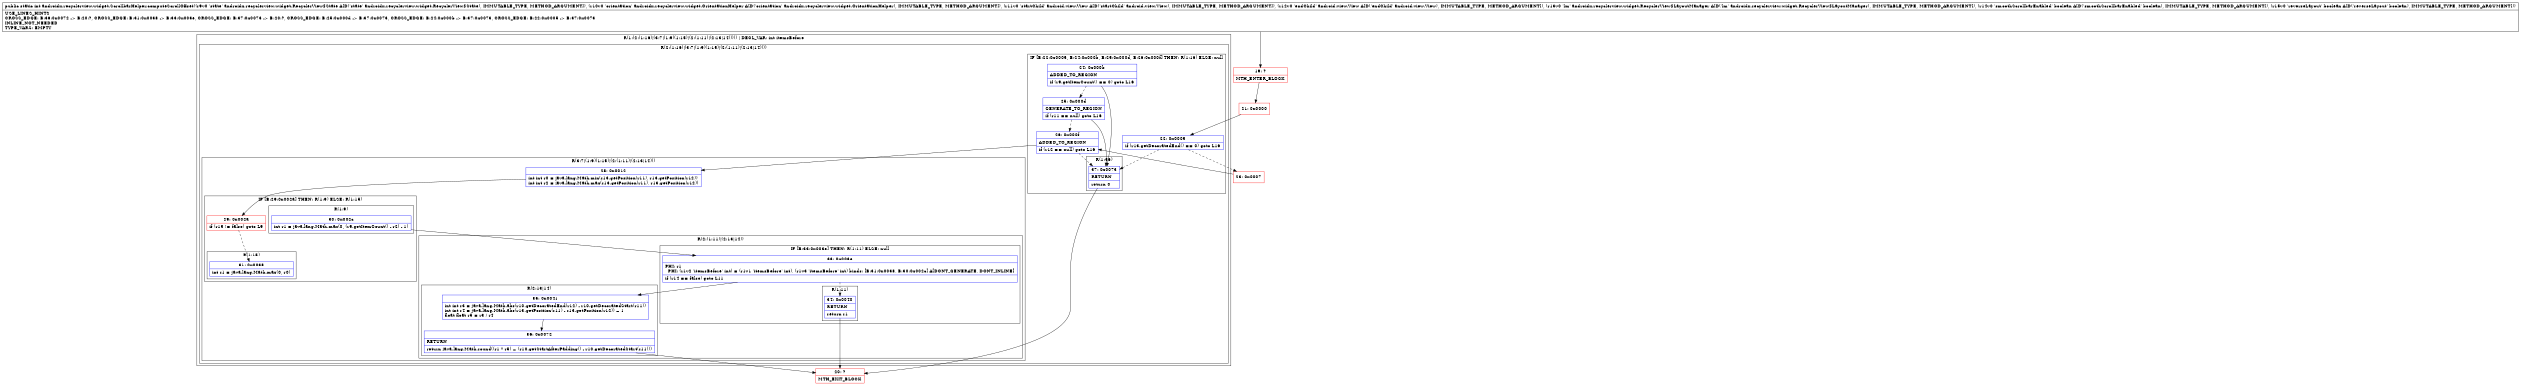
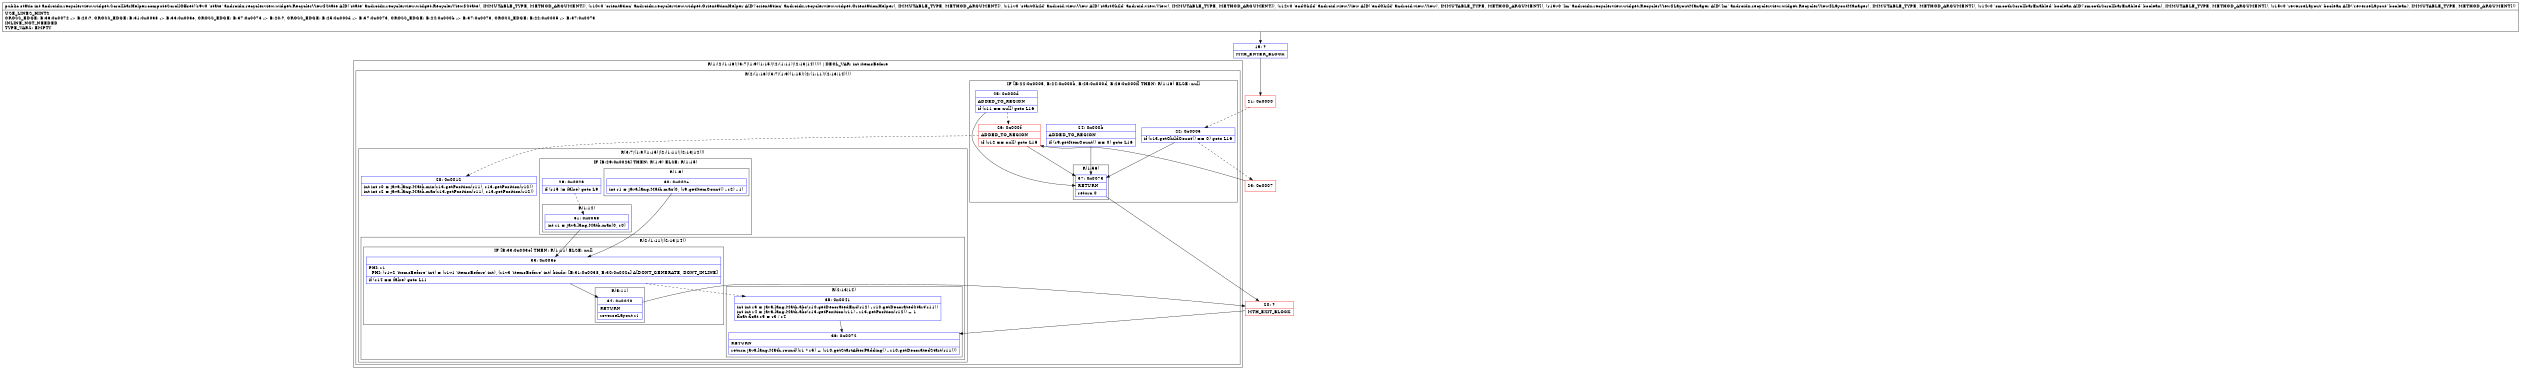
(1260, 75) -> (1260, 51)
(1084, 91) -> none
(1074, 109) -> (1002, 101)
(1217, 124) -> (1229, 117)
(1067, 142) -> (1010, 135)
(1173, 146) -> (1188, 139)
(1084, 158) -> (1050, 160)
(846, 159) -> (721, 140)
(1139, 160) -> (1142, 159)
(382, 184) -> none
(236, 223) -> (572, 186)
none -> (569, 242)
(252, 255) -> (587, 208)
(689, 288) -> (689, 289)
(840, 288) -> (583, 290)
(840, 290) -> (620, 291)
(838, 314) -> (620, 316)
(724, 363) -> (1104, 322)
